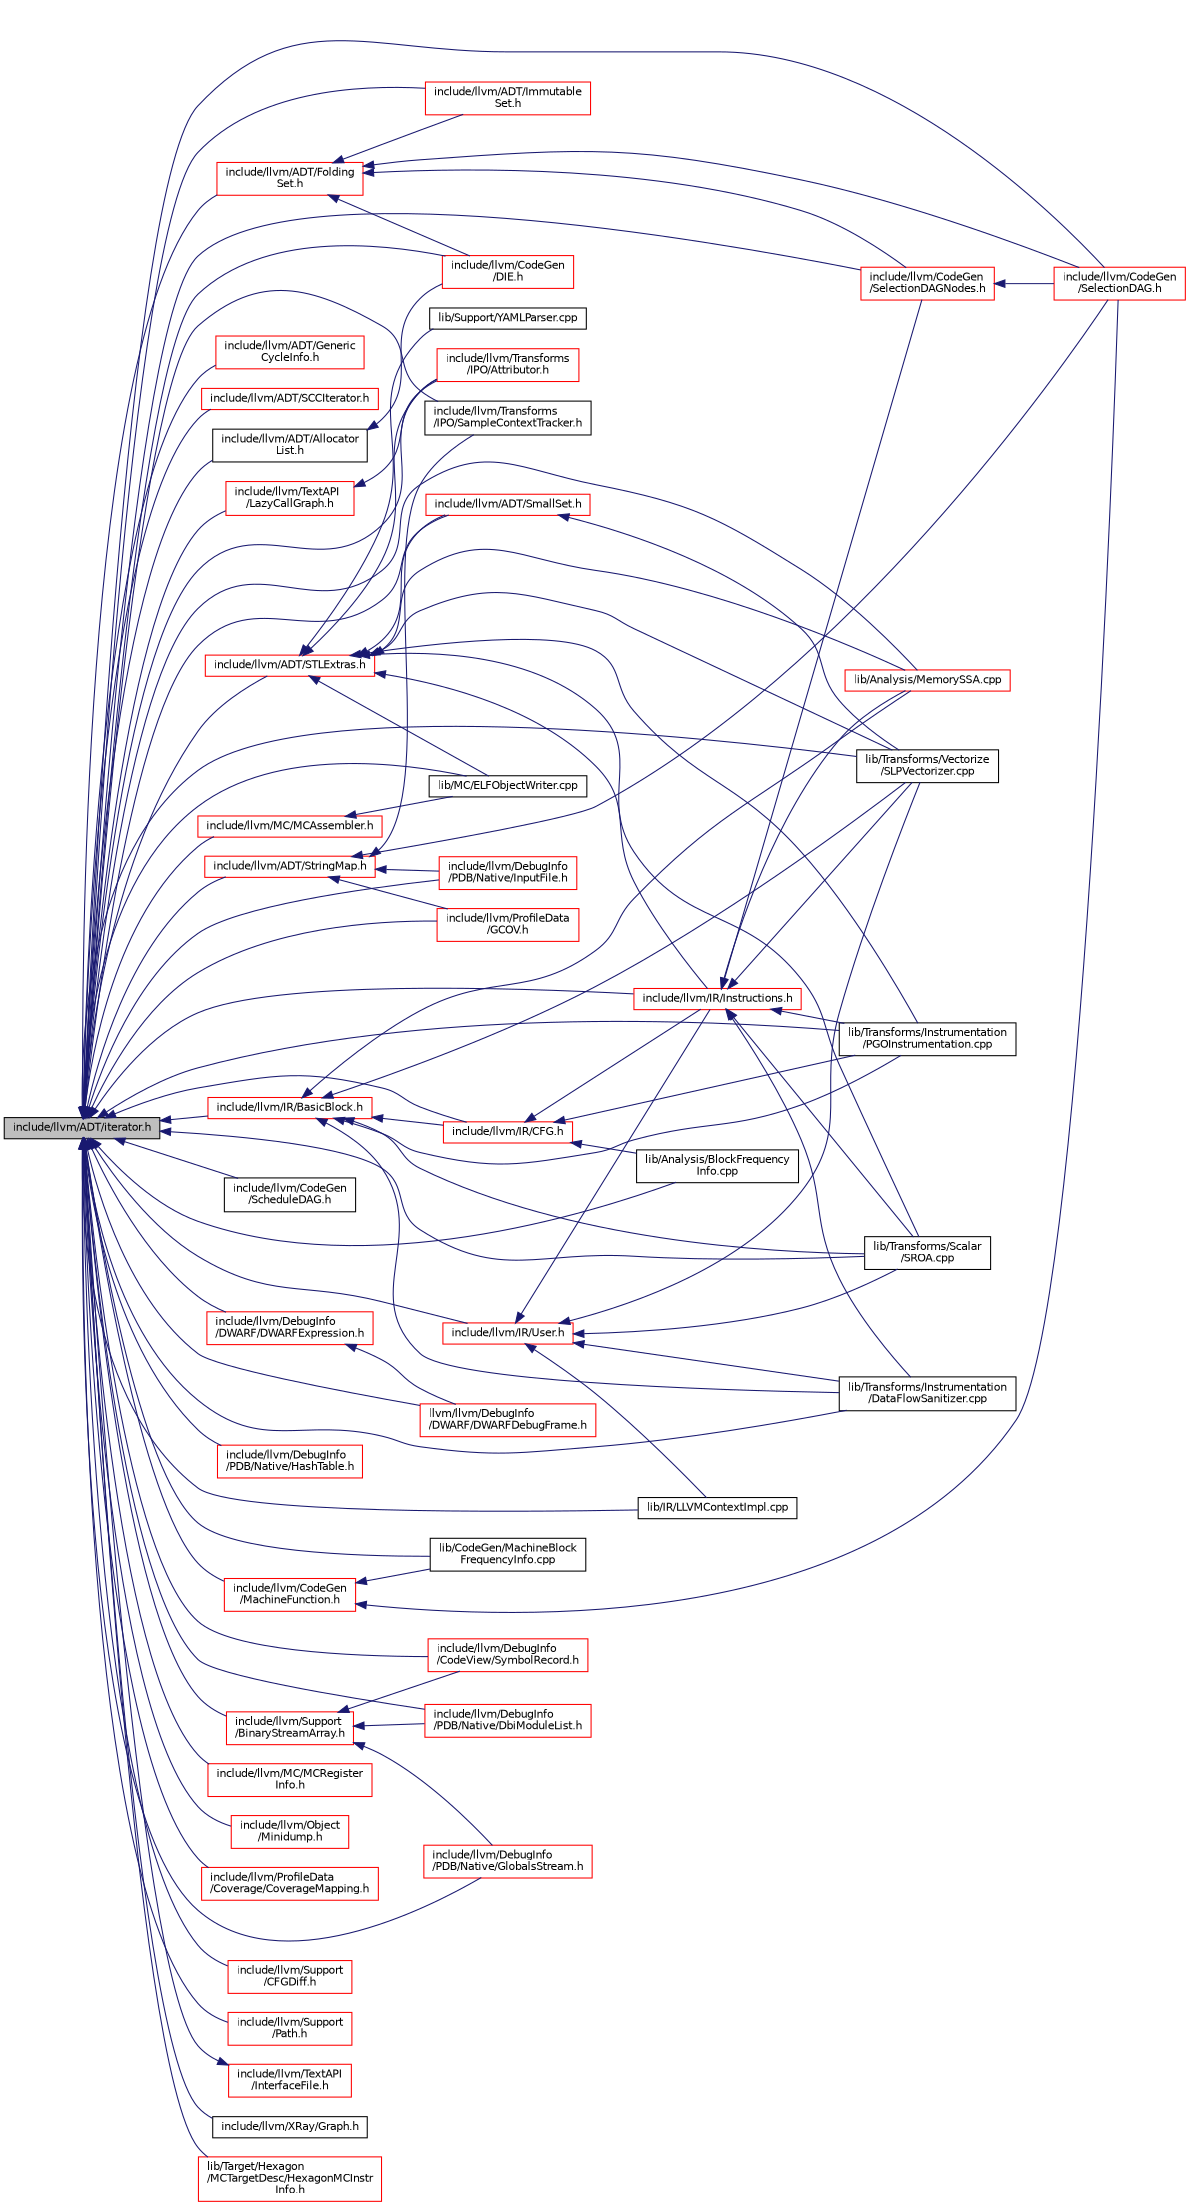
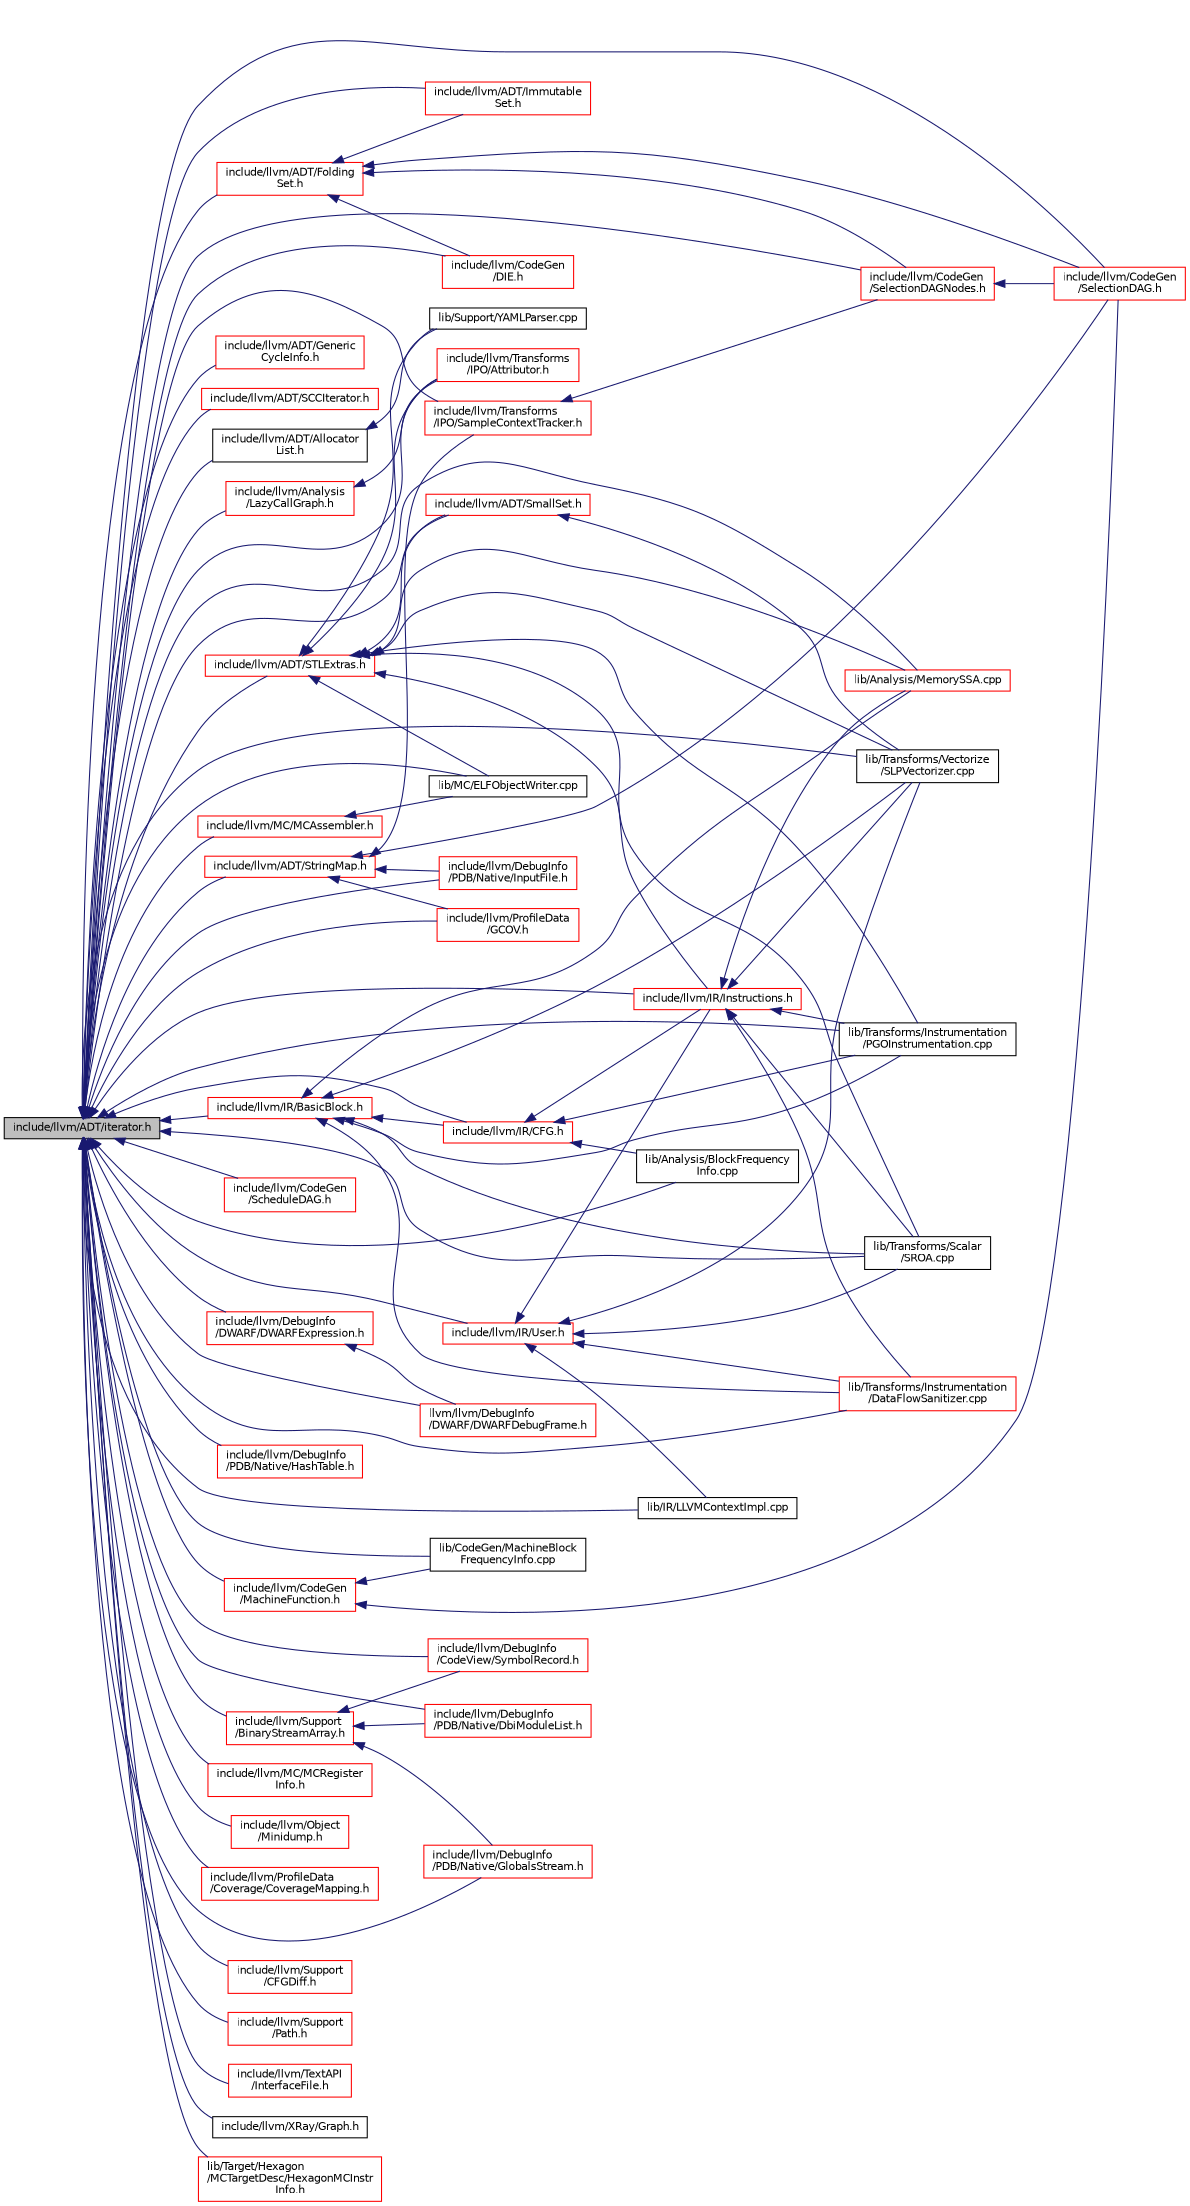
(402, 333) -> (400, 385)
(508, 418) -> (508, 418)
(290, 498) -> (290, 498)
(828, 622) -> (725, 349)
(290, 1195) -> (290, 1195)
(928, 1394) -> (928, 1394)
(133, 1726) -> (146, 1844)
